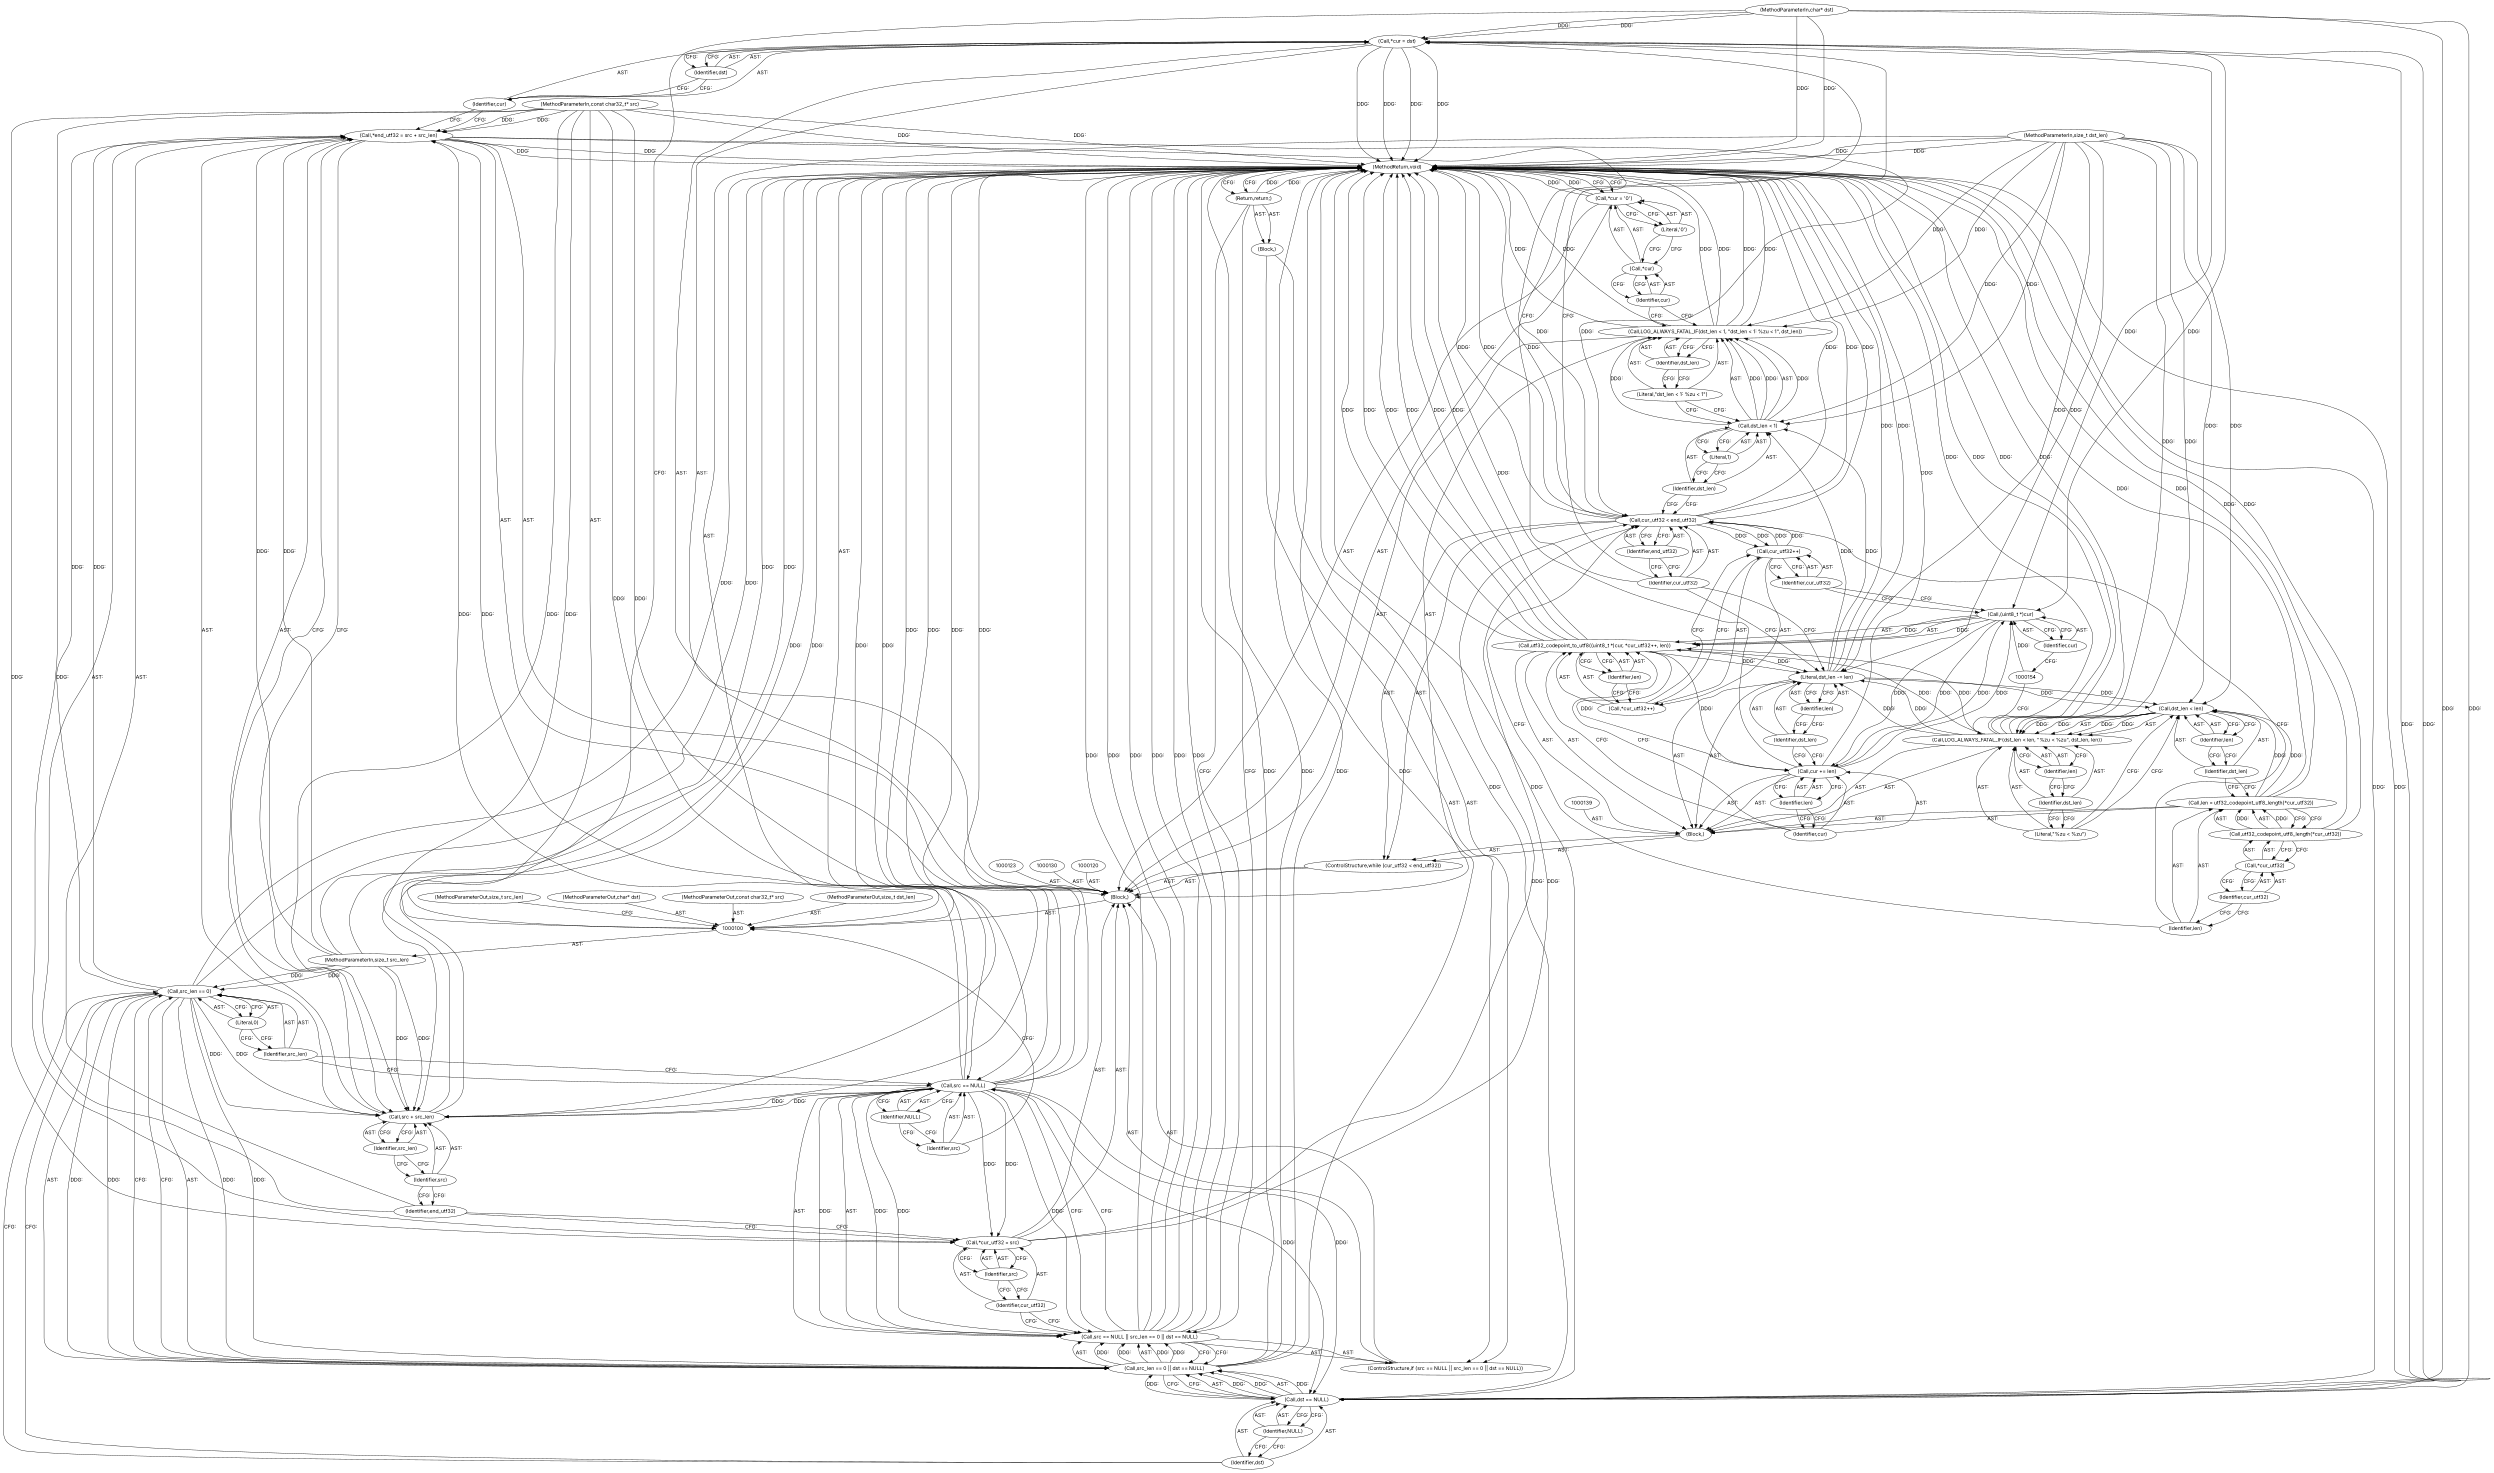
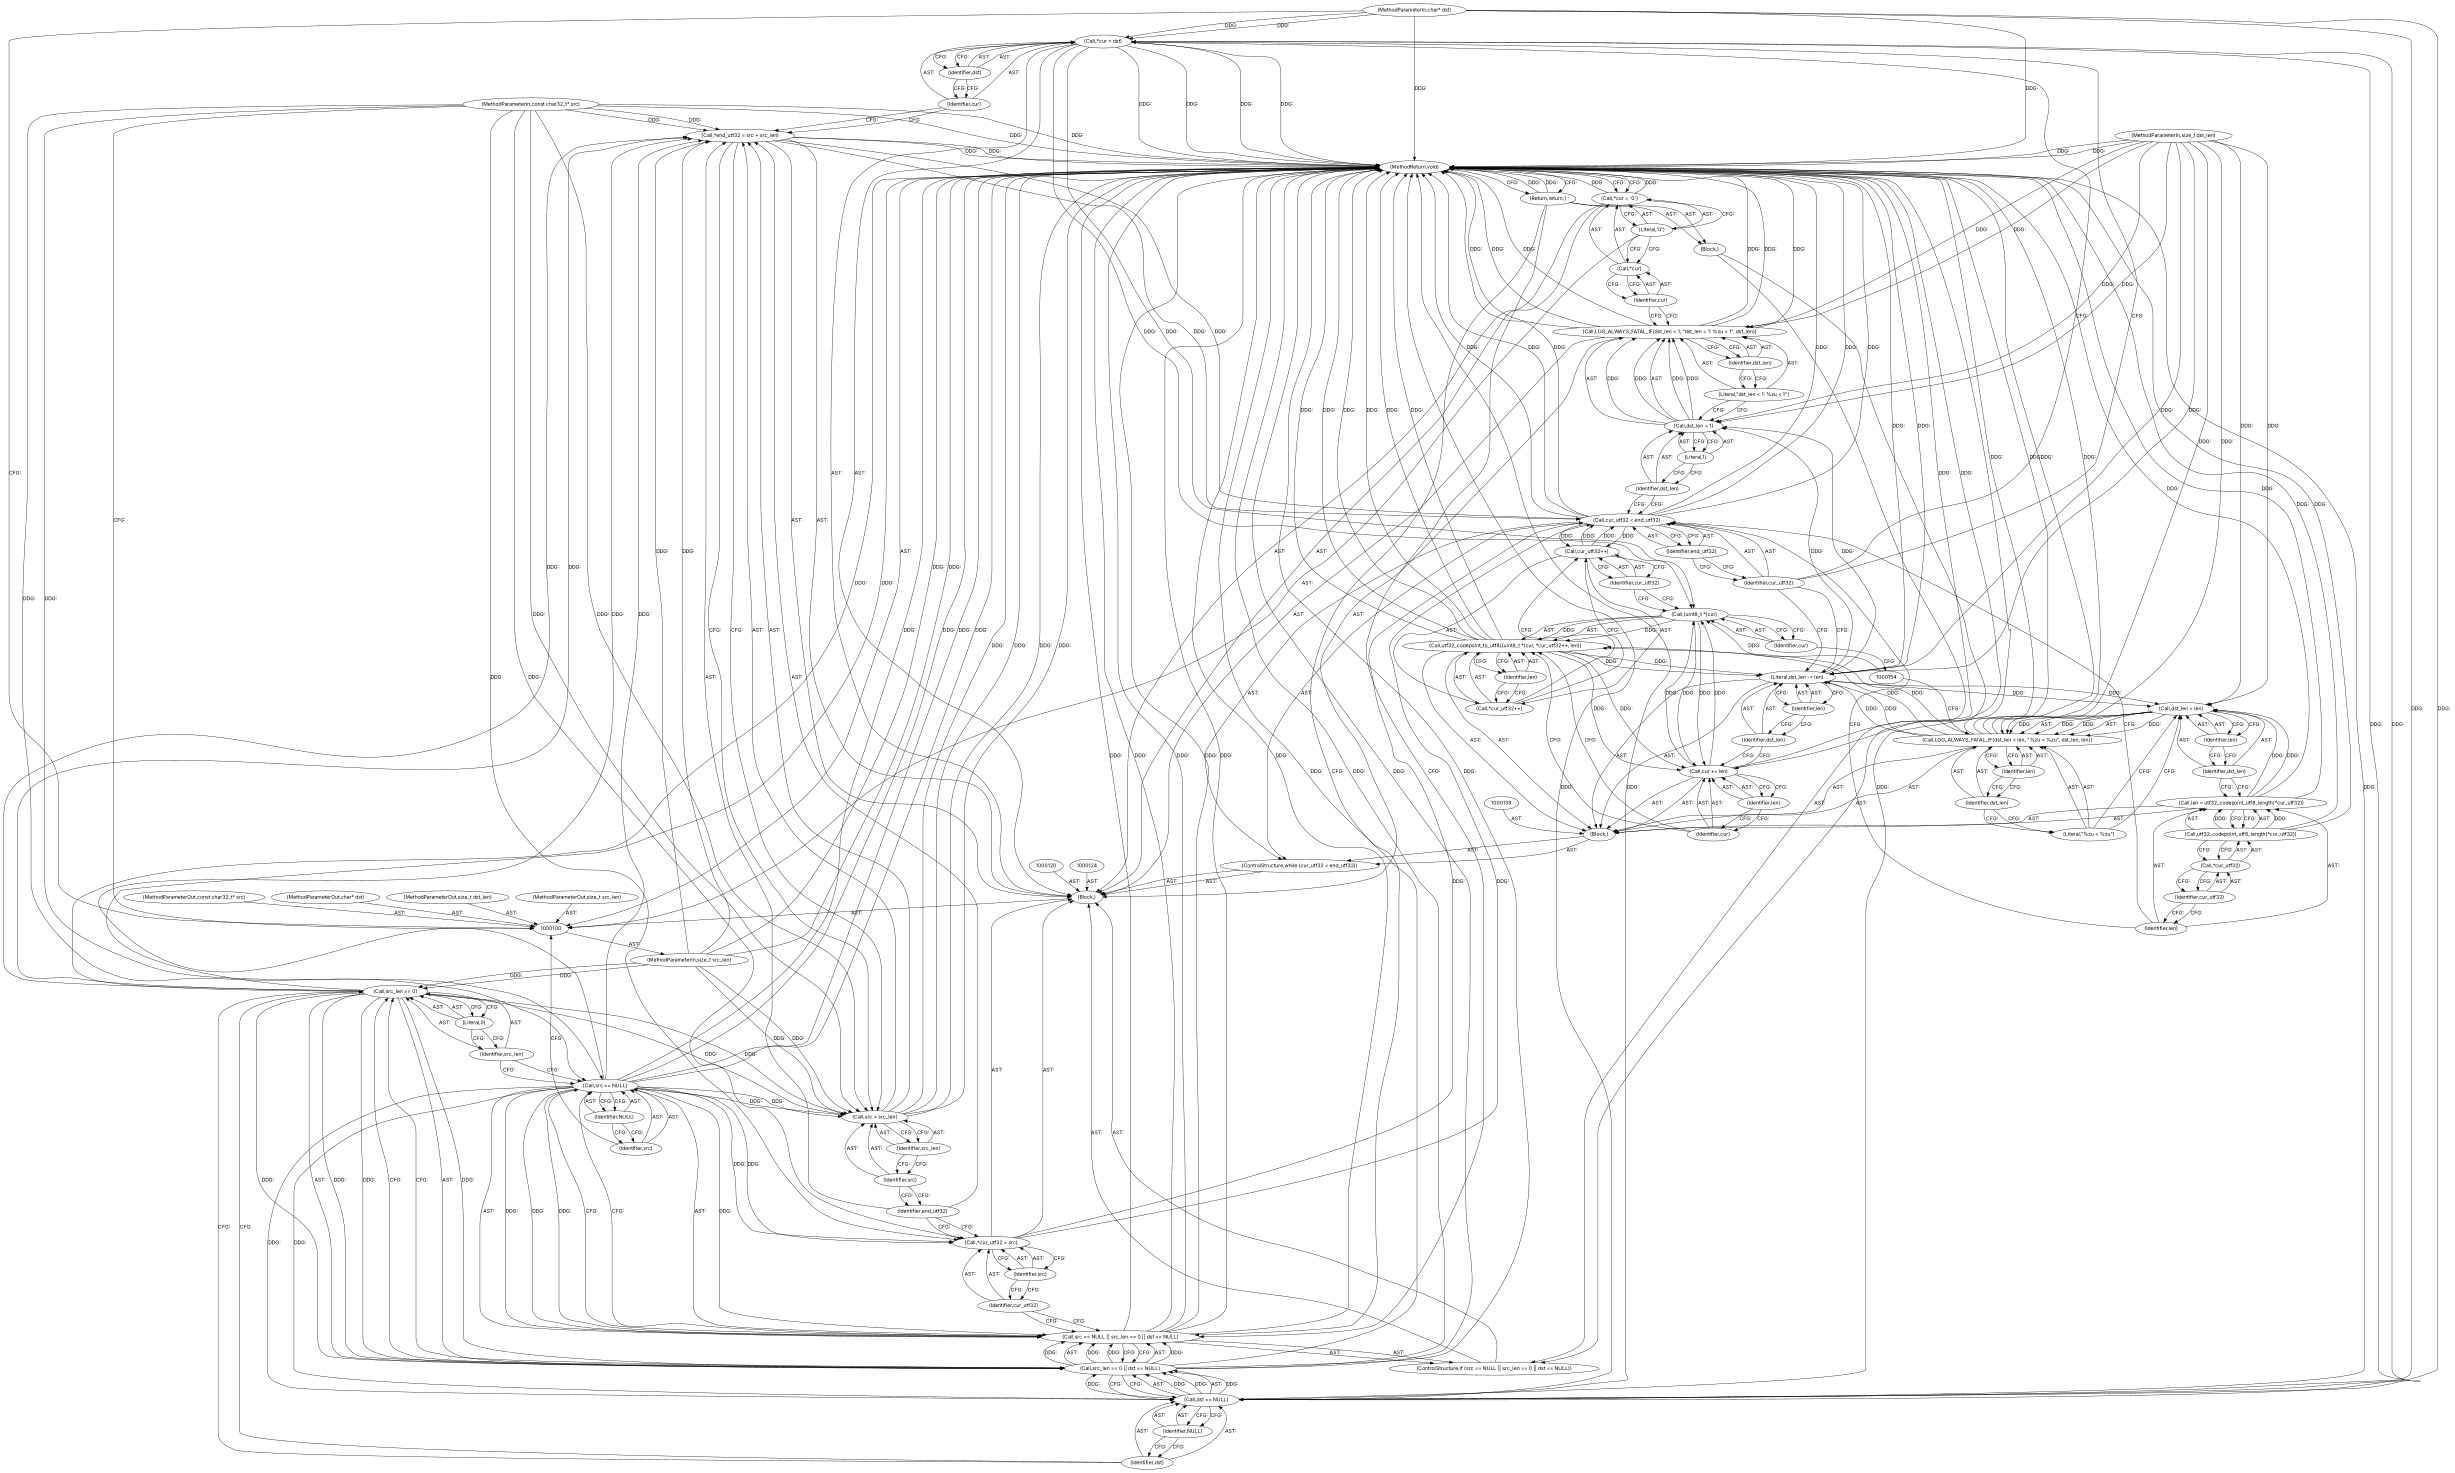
(893, 158) -> (1165, 675)
(596, 520) -> (120, 520)
(1006, 866) -> (1087, 866)
(1047, 866) -> none
(628, 913) -> (572, 913)
